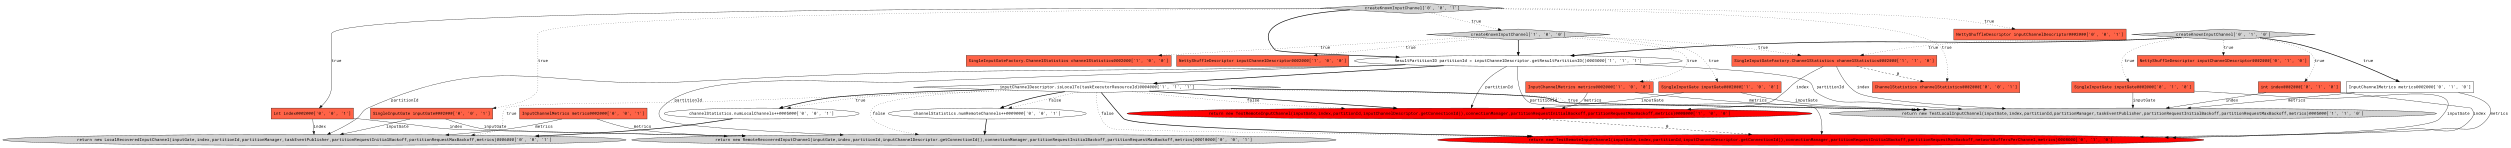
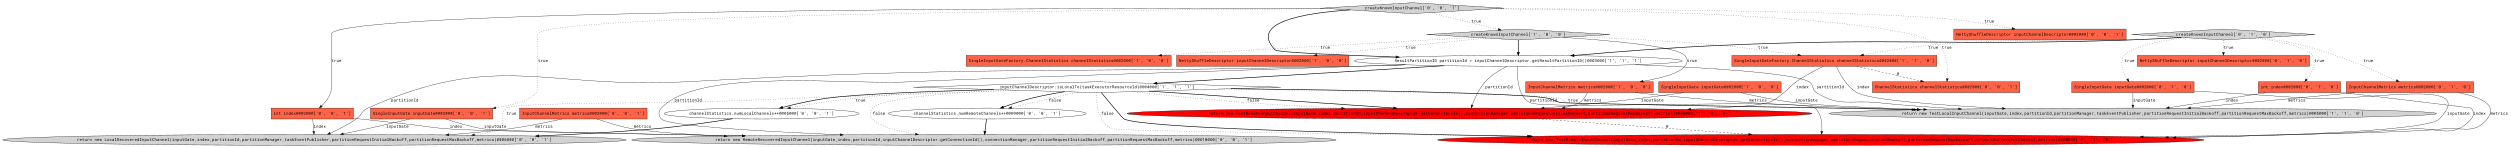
(1654, 44) -> none
(1653, 46) -> (1653, 46)
(2330, 53) -> (2330, 53)
(2410, 87) -> (2410, 87)
